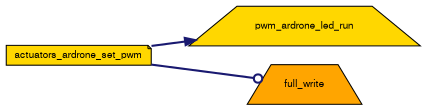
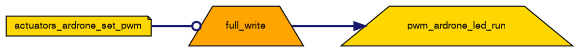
(168, 44) -> (323, 26)
